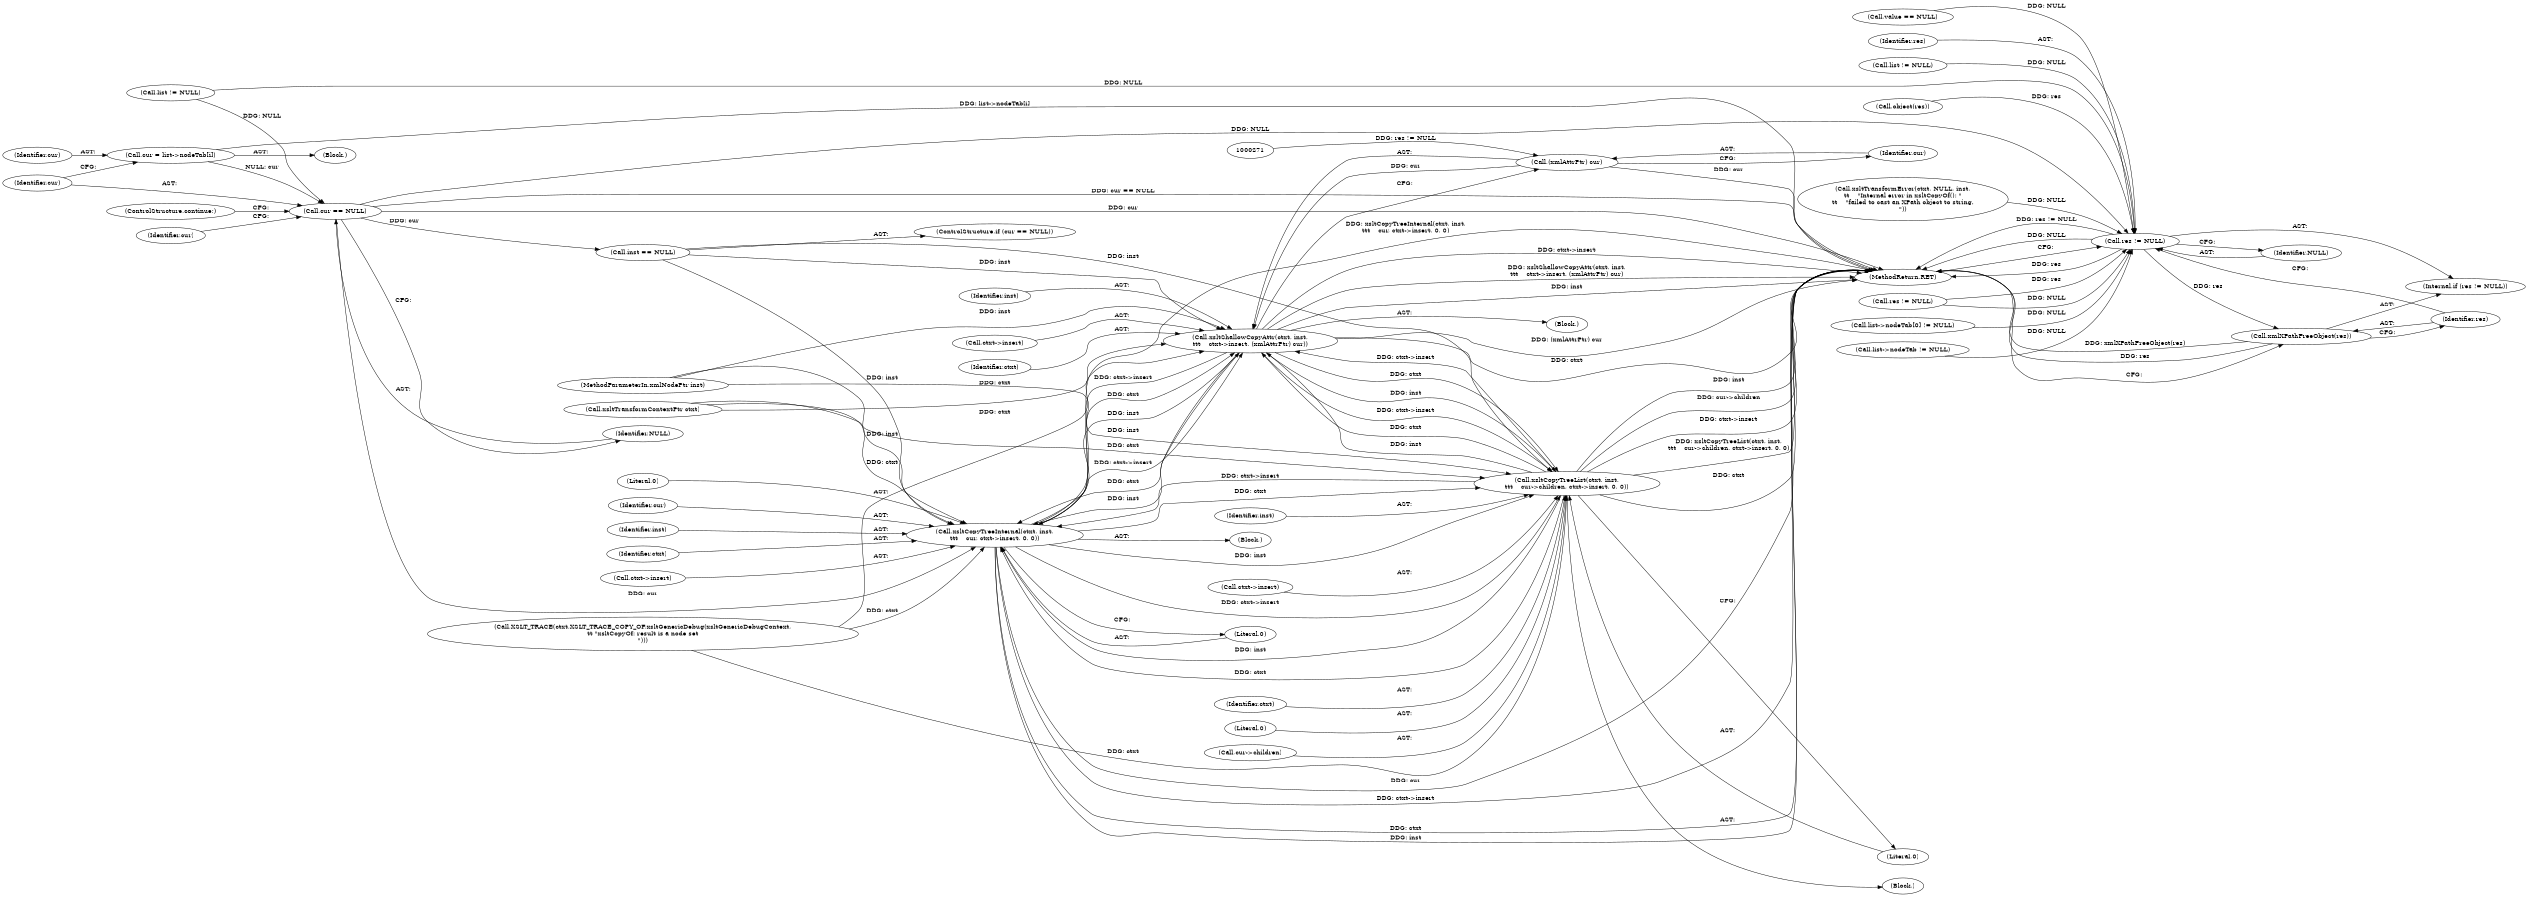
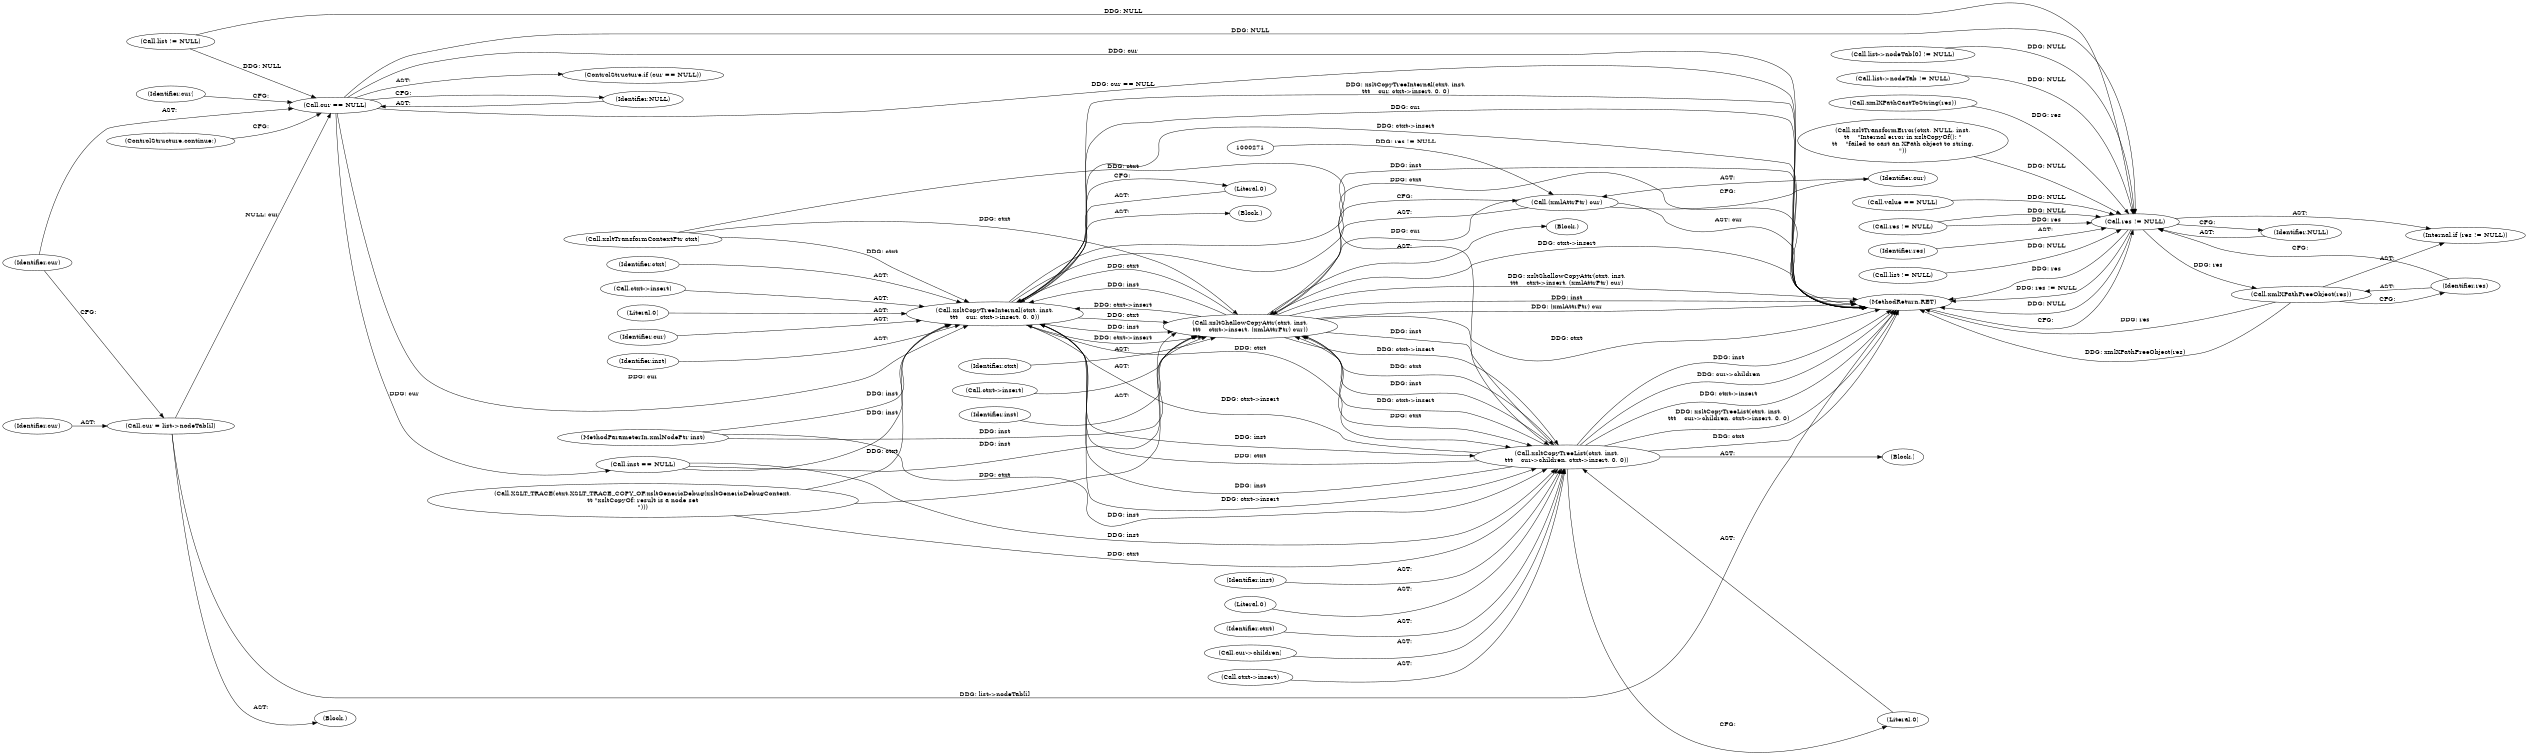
(1903, 107) -> (1903, 103)
(1729, 170) -> (1729, 220)
(845, 241) -> (456, 79)
(2070, 378) -> none
